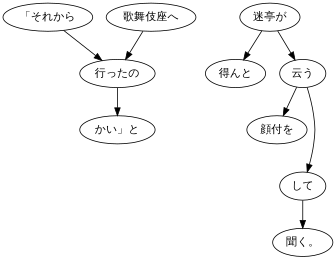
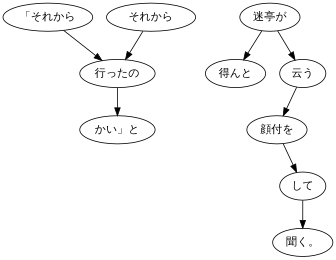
(151, 17) -> (151, 17)
(315, 126) -> (288, 154)
